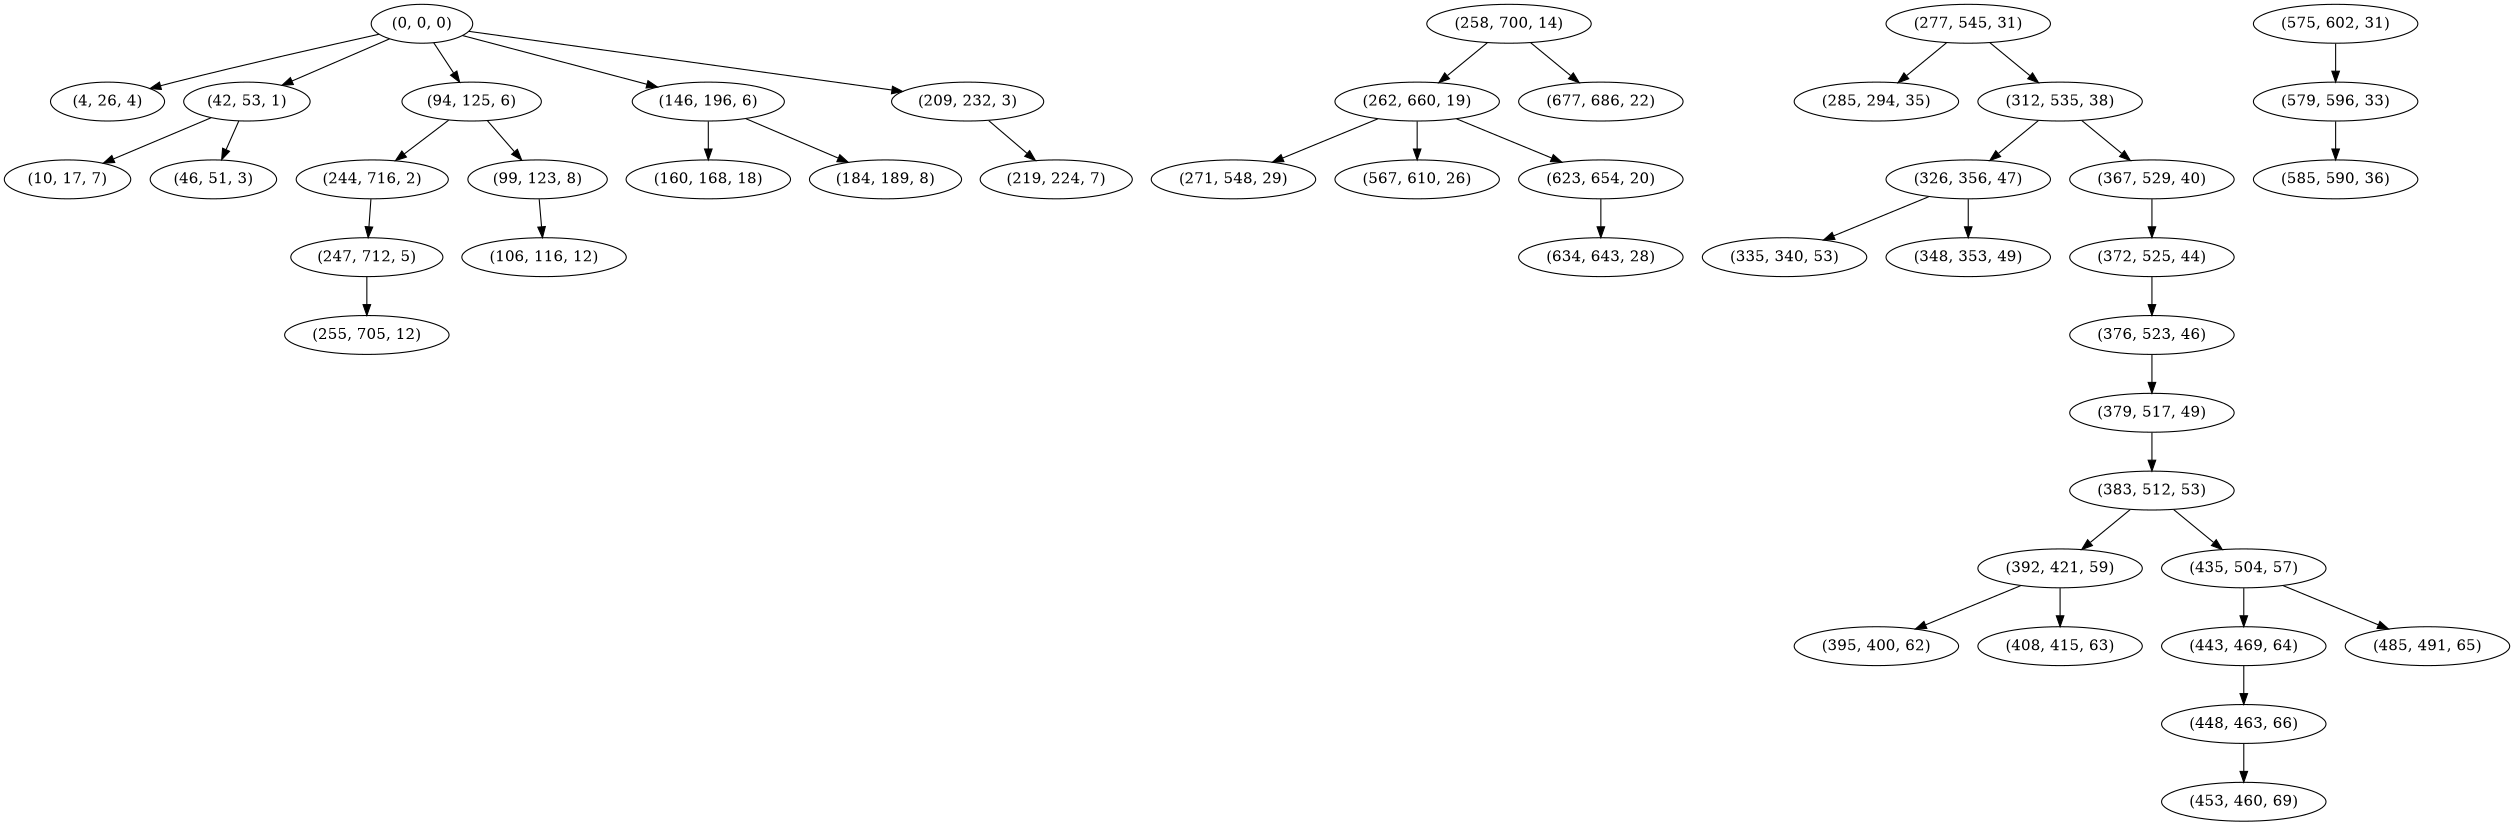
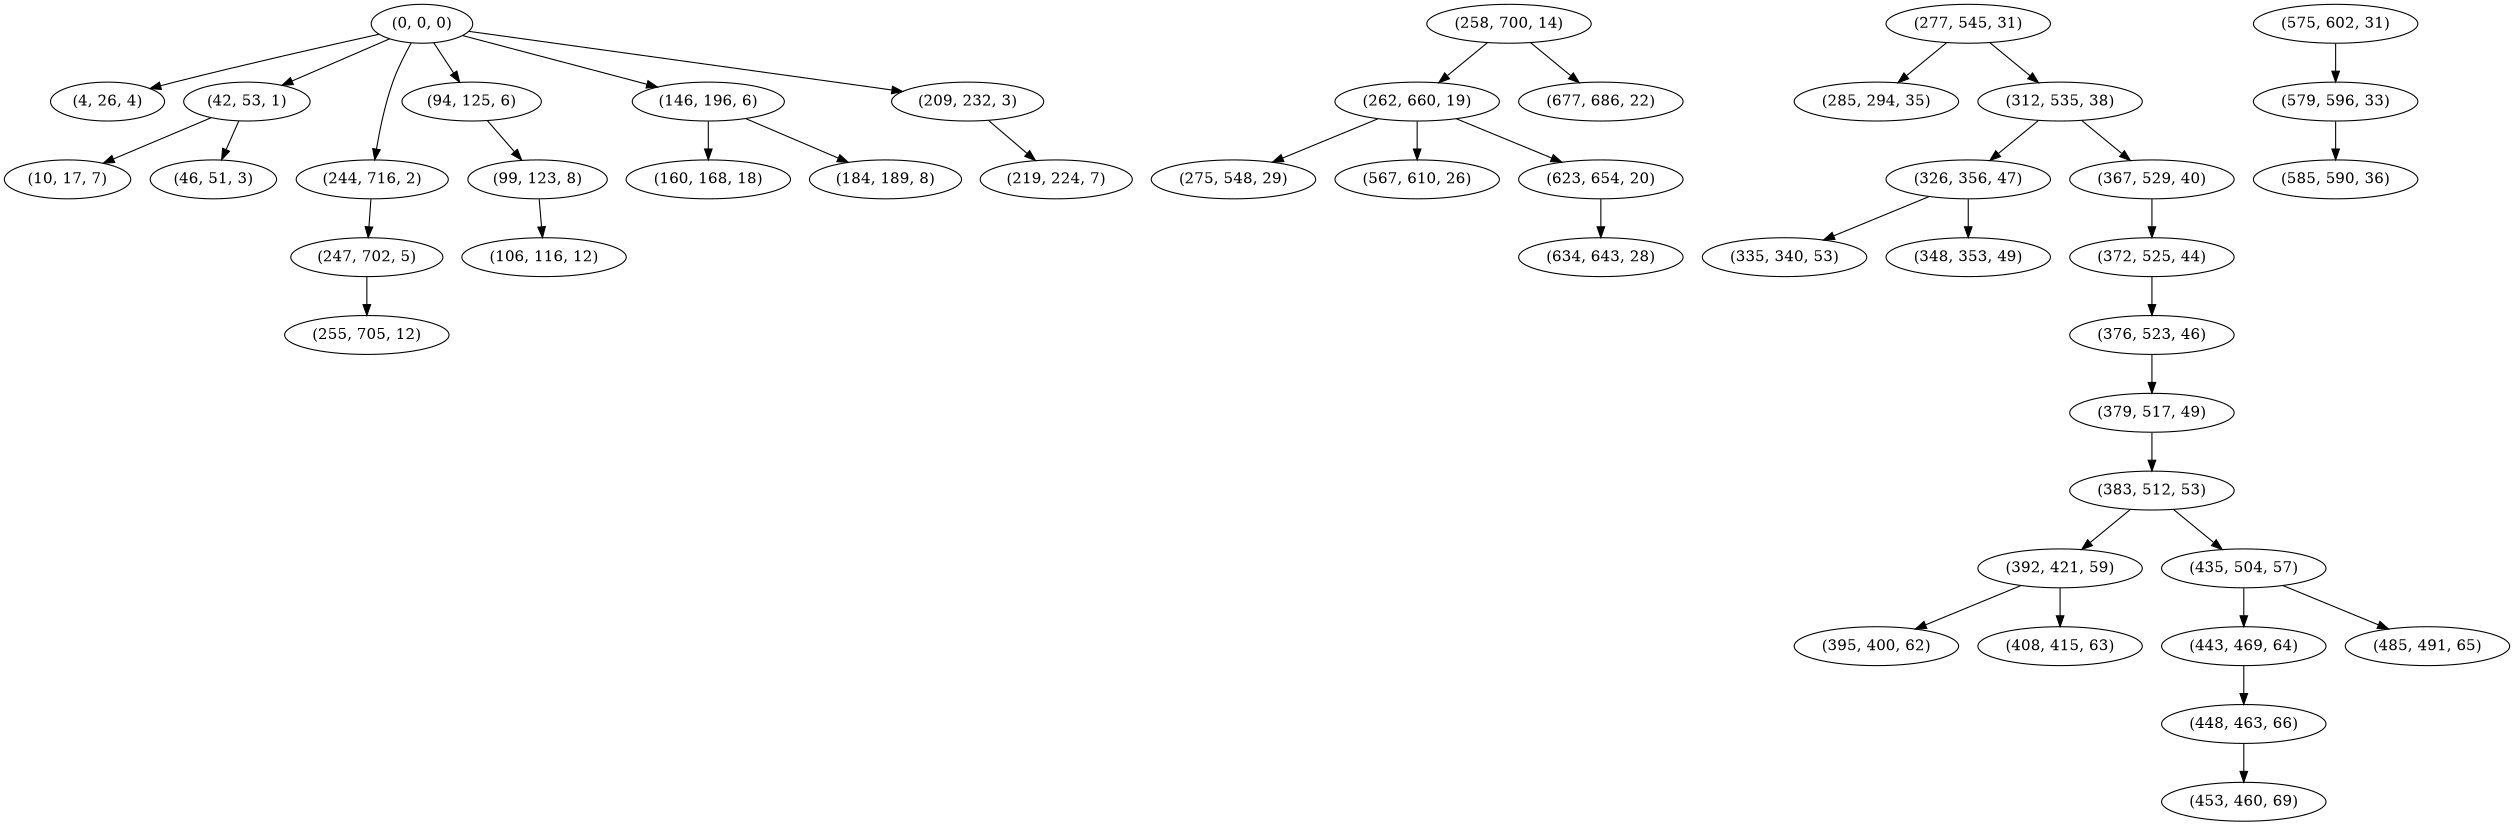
(426, 137) -> (389, 94)
(1233, 179) -> (1233, 179)
(367, 257) -> (367, 257)
